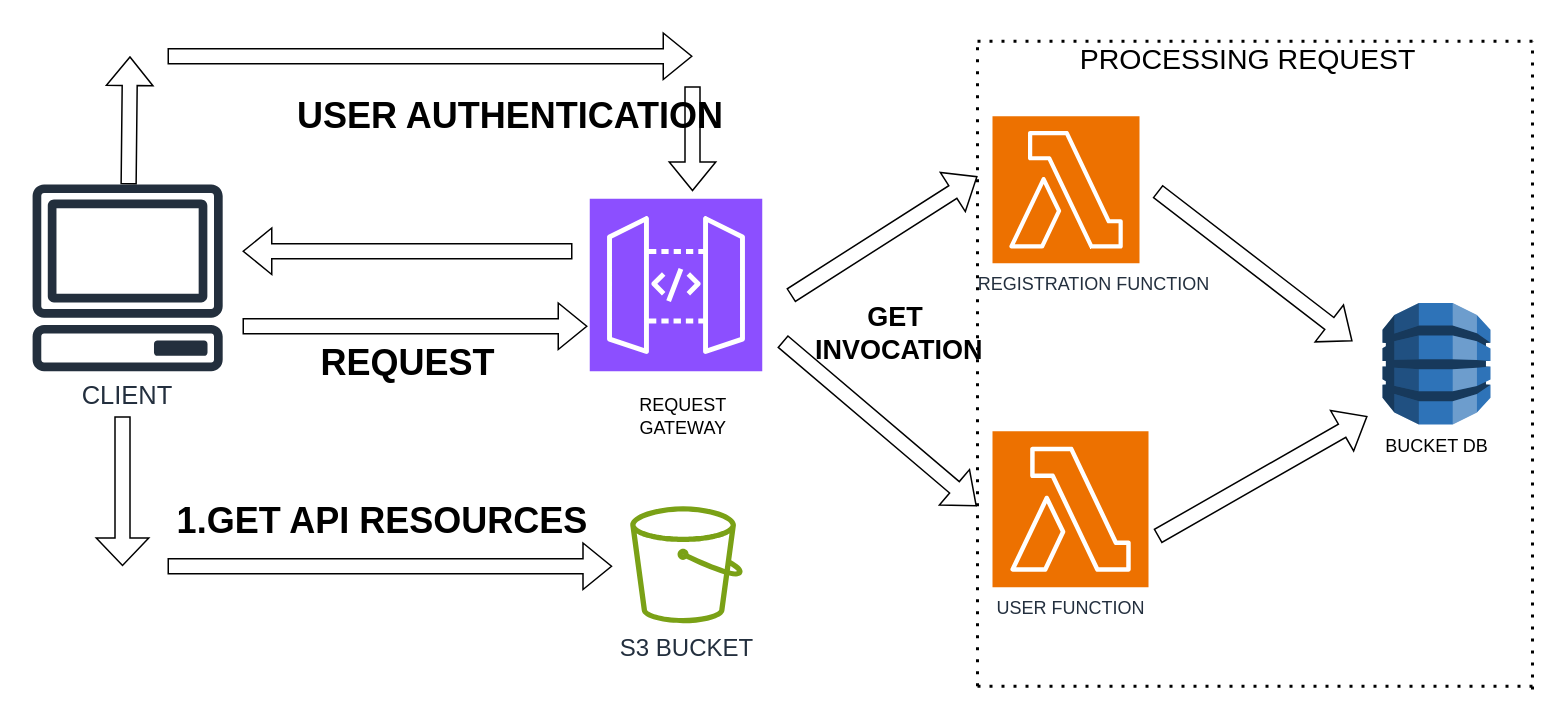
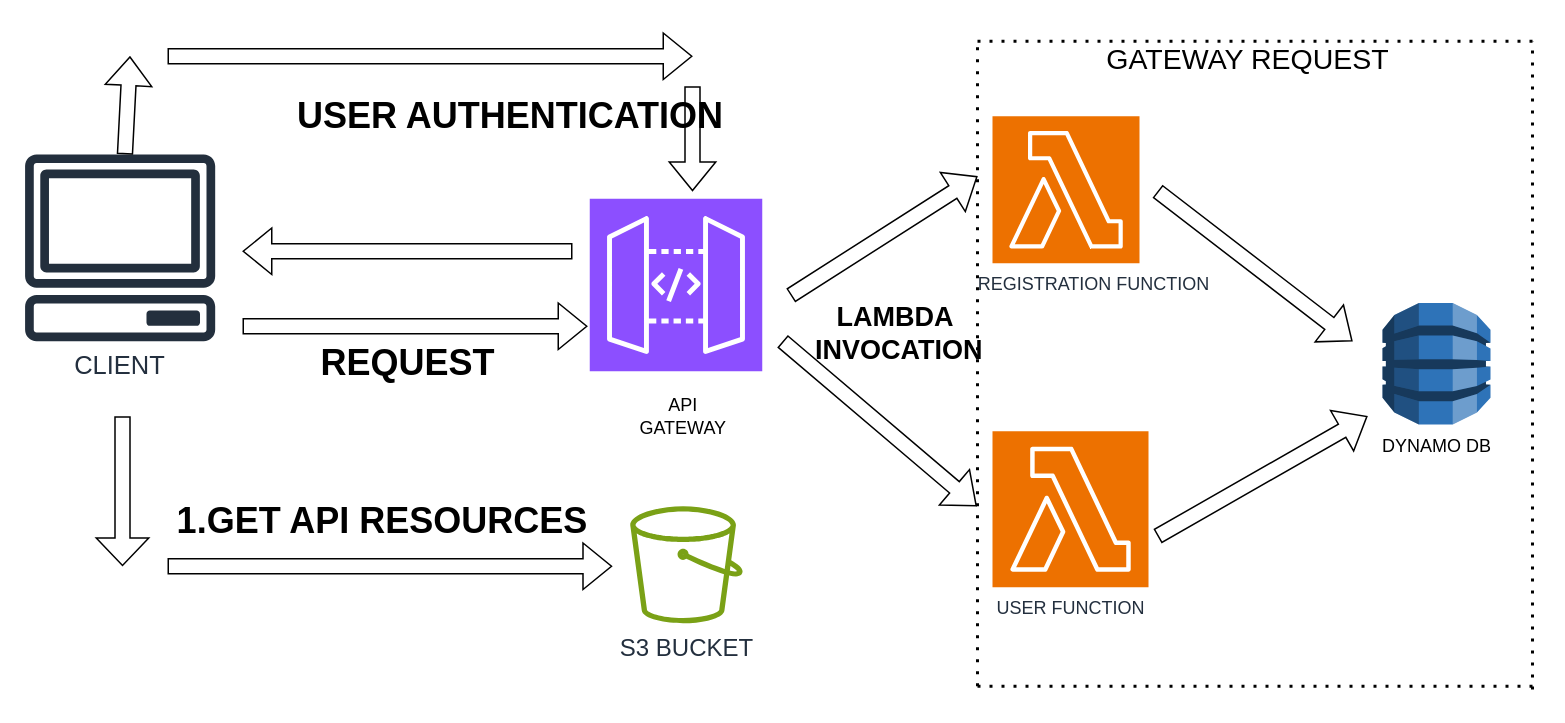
(1248, 61) -> (1248, 61)
(127, 278) -> (120, 248)
(896, 334) -> (896, 334)
(683, 416) -> (683, 416)
(1437, 447) -> (1437, 447)
